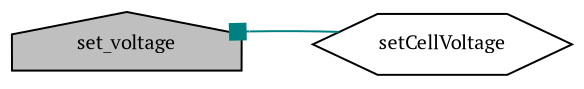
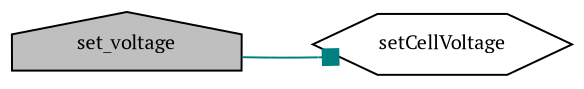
(294, 31) -> (280, 58)
